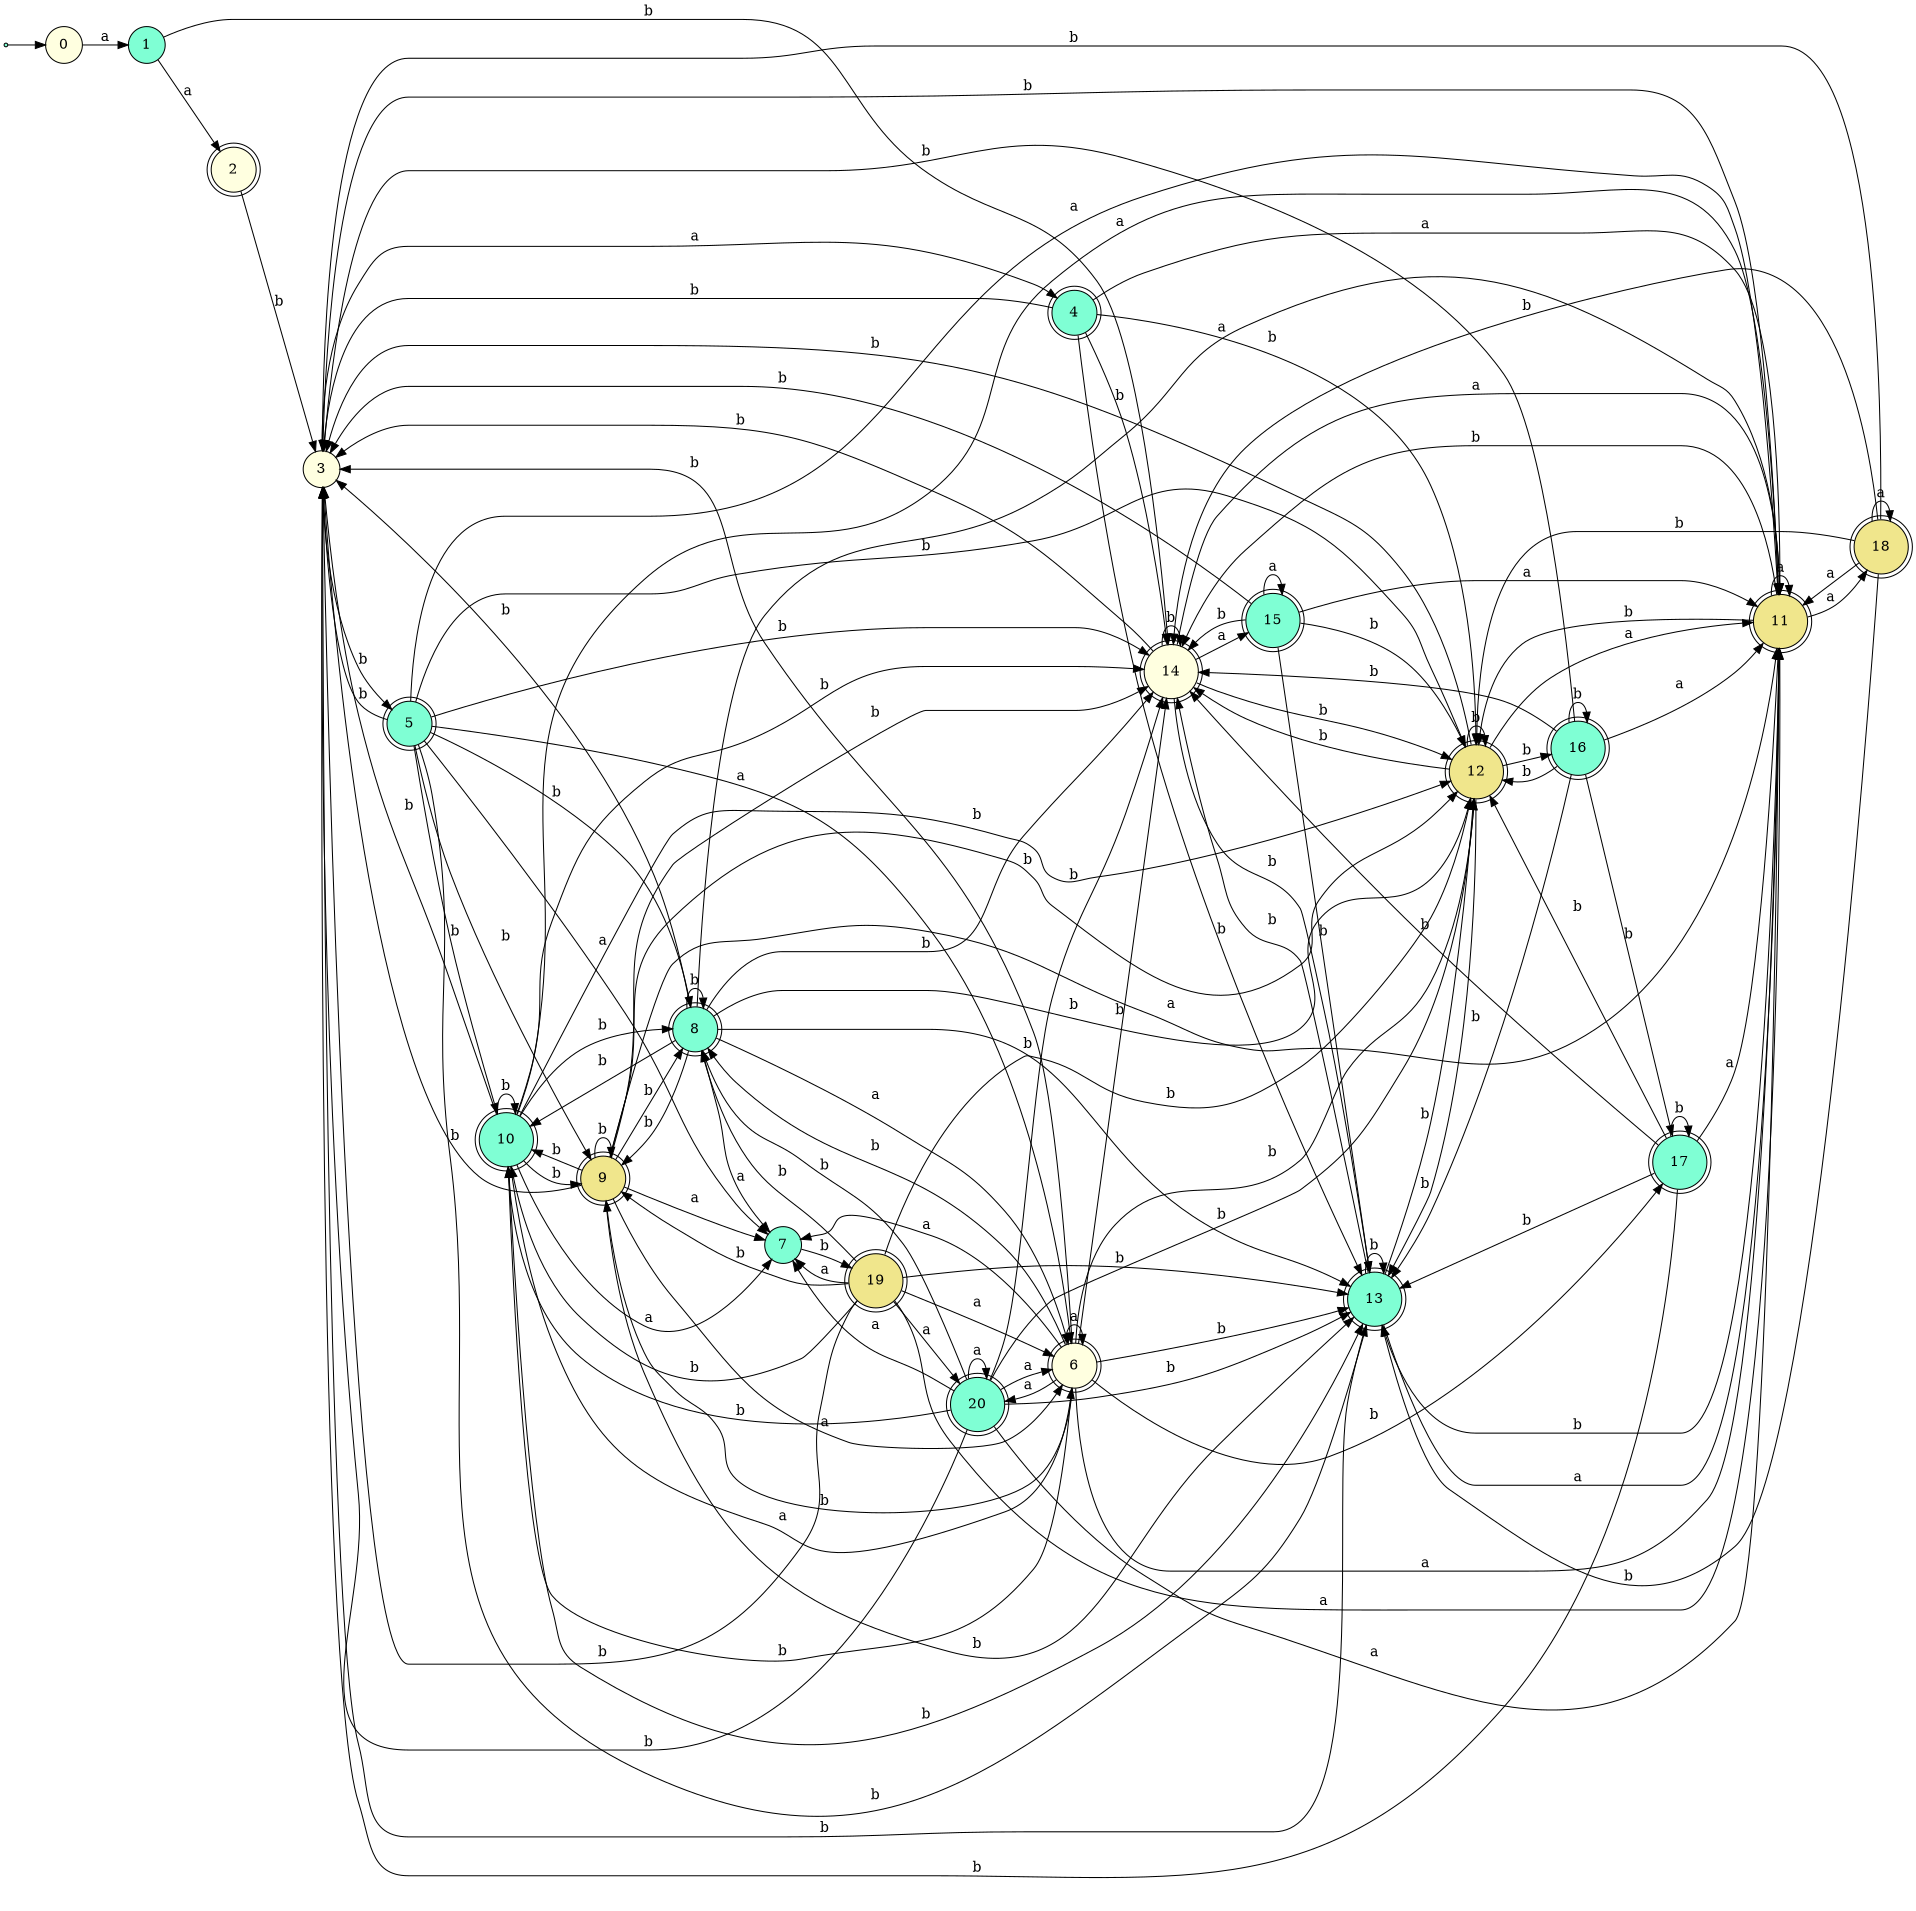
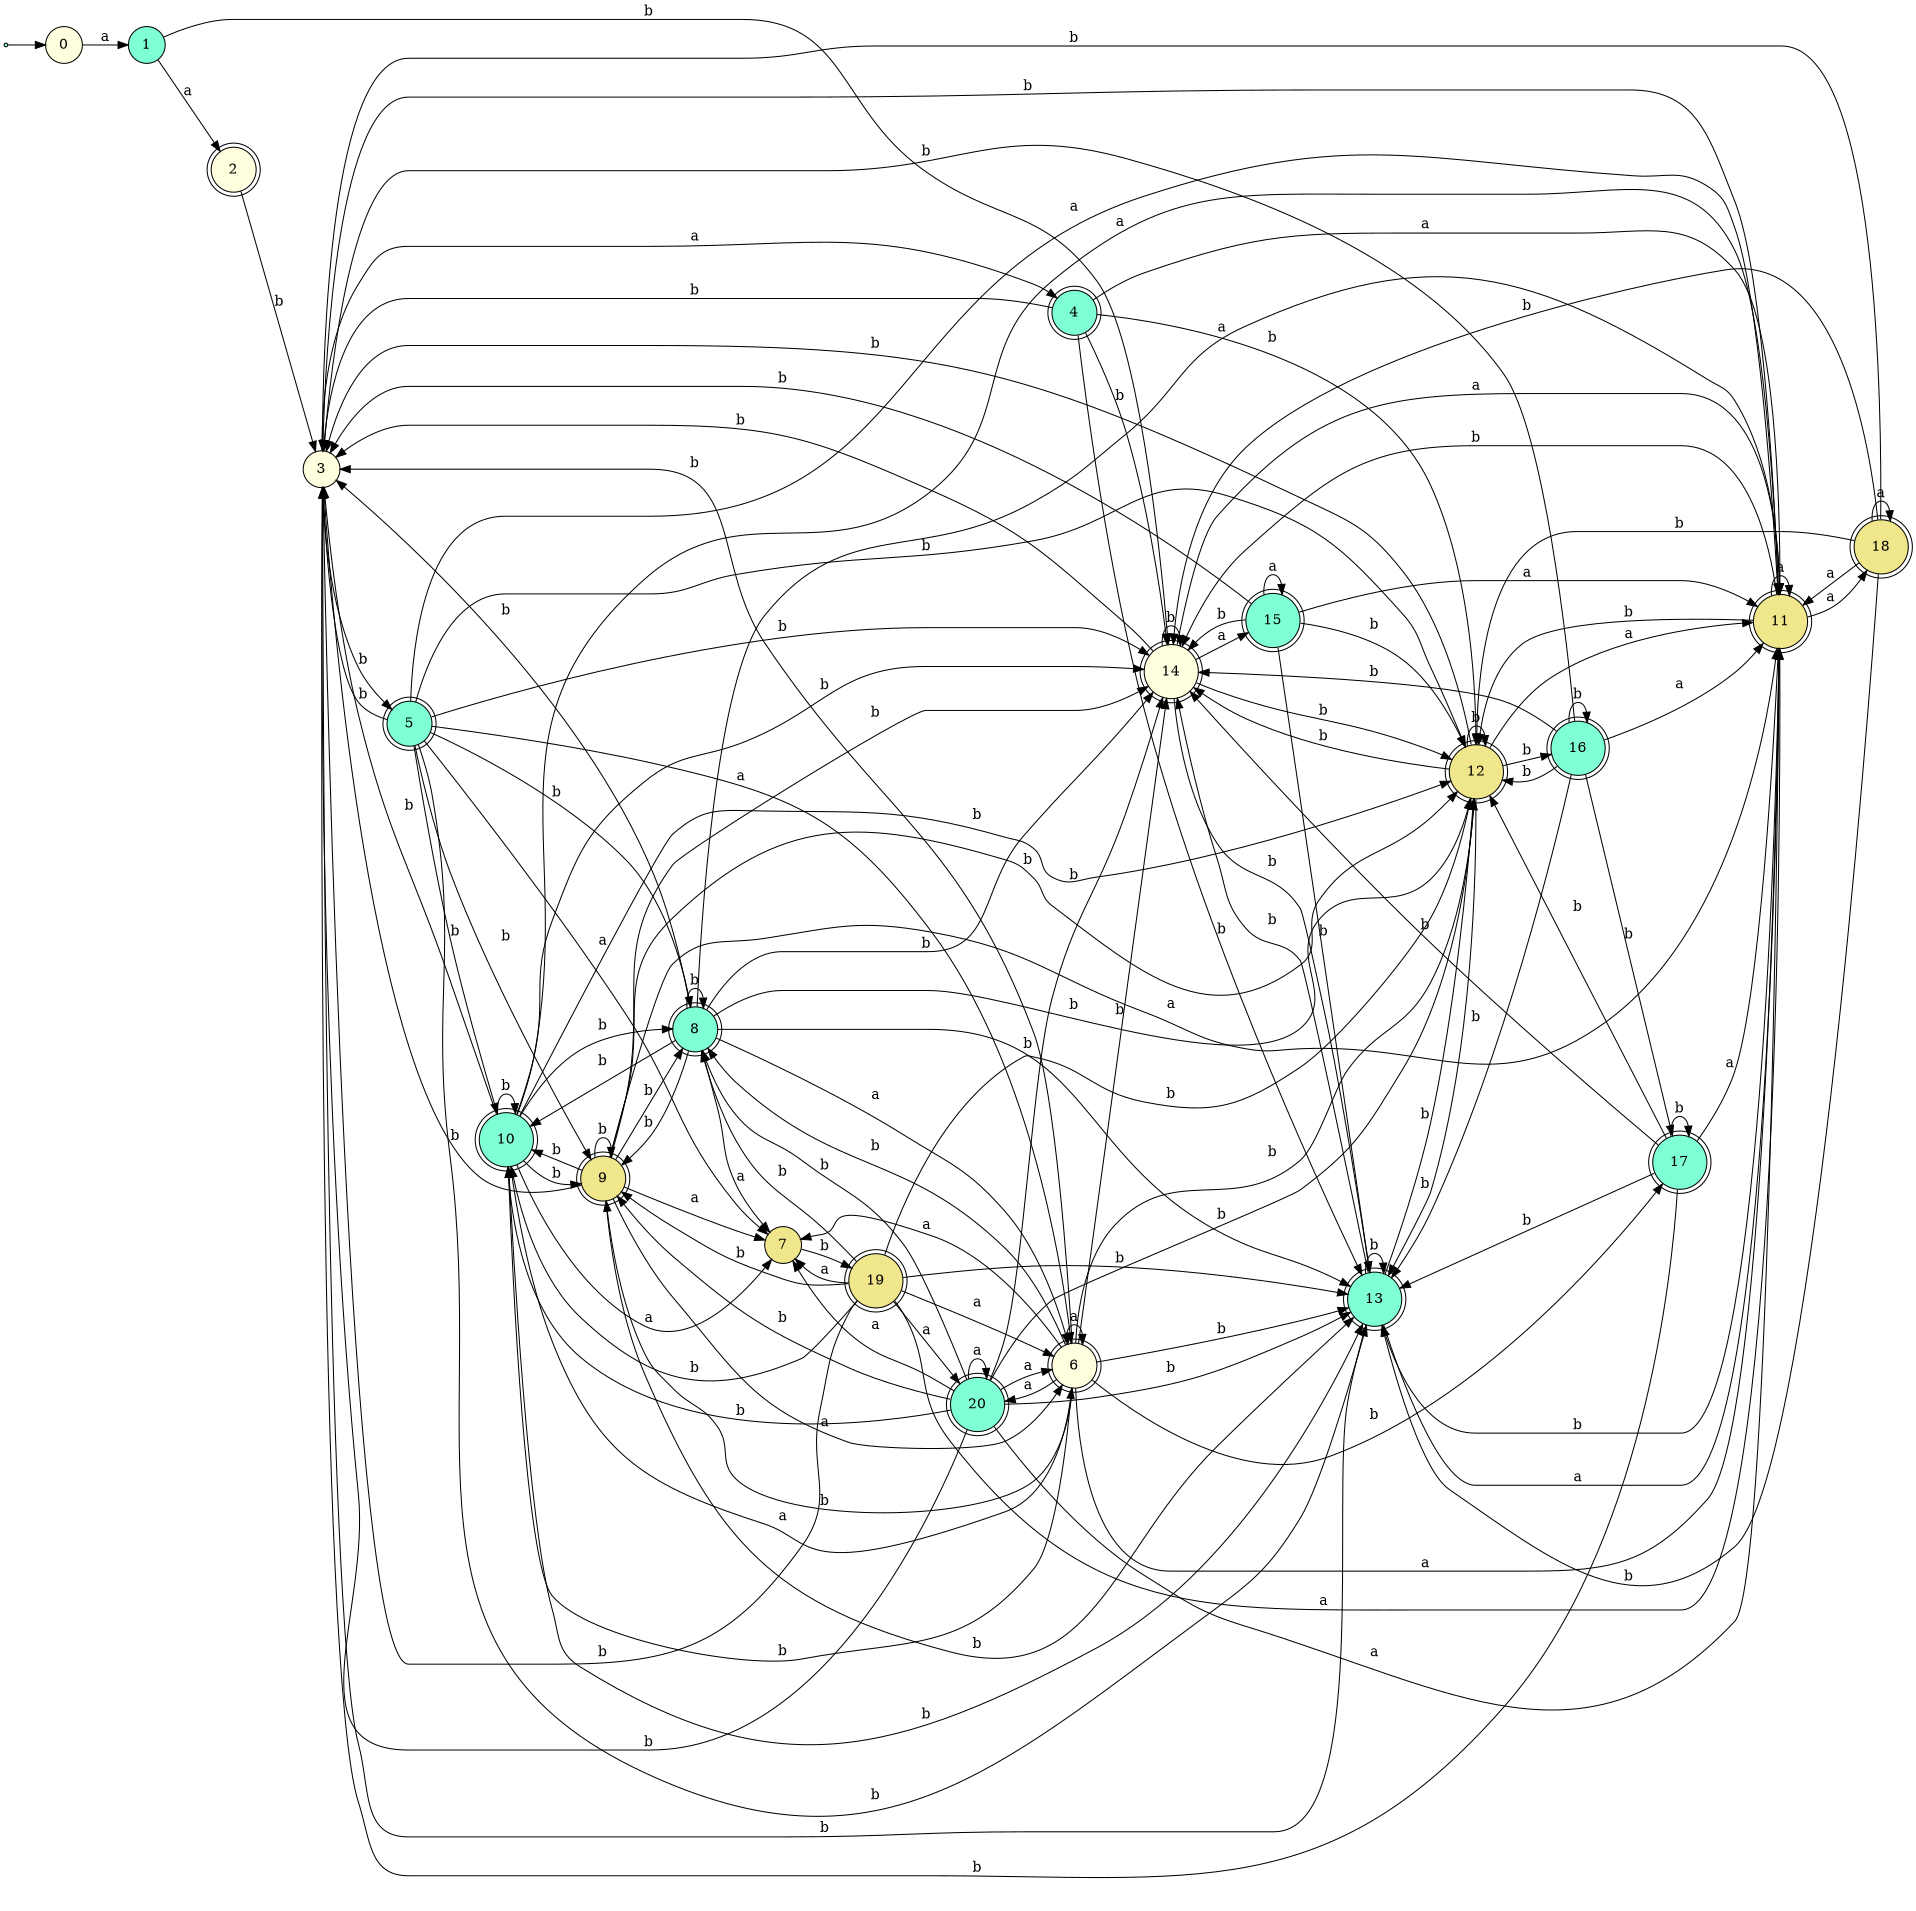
(783, 1245) -> (783, 1245)
none -> (771, 1329)
